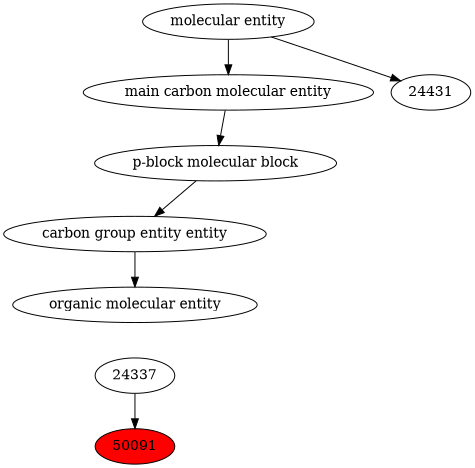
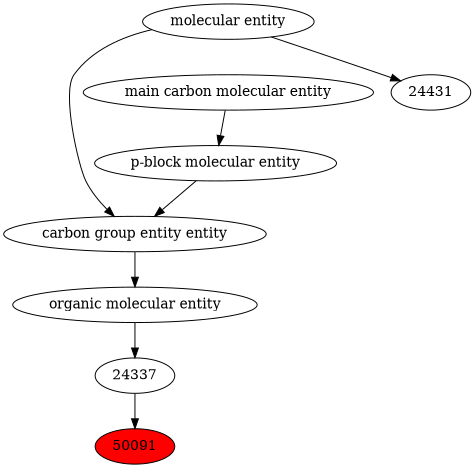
(228, 52) -> (70, 100)
(216, 163) -> (216, 163)
none -> (135, 335)
